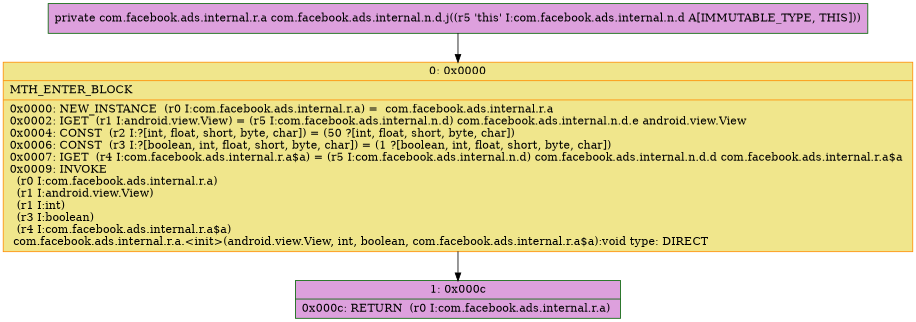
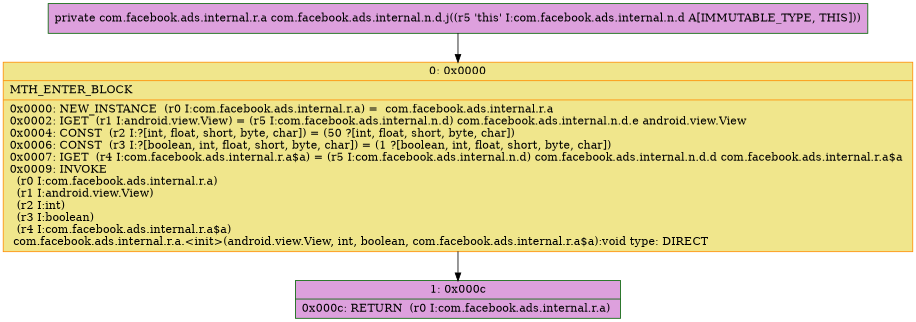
(38, 206) -> (38, 206)
